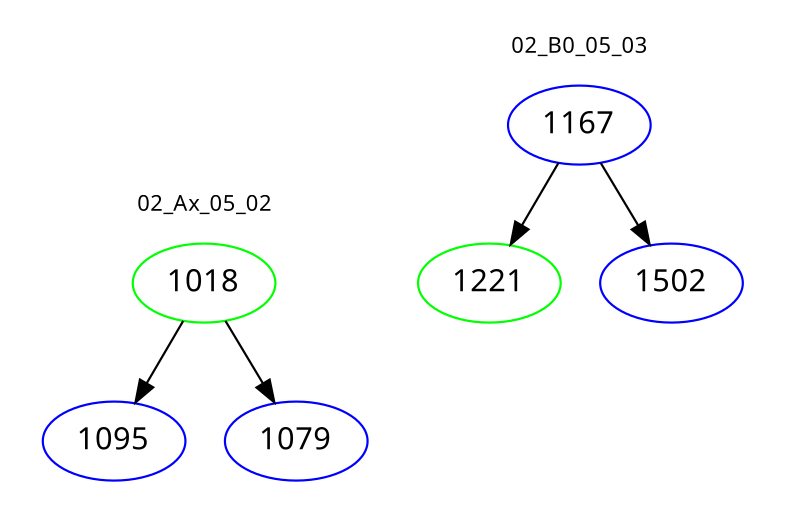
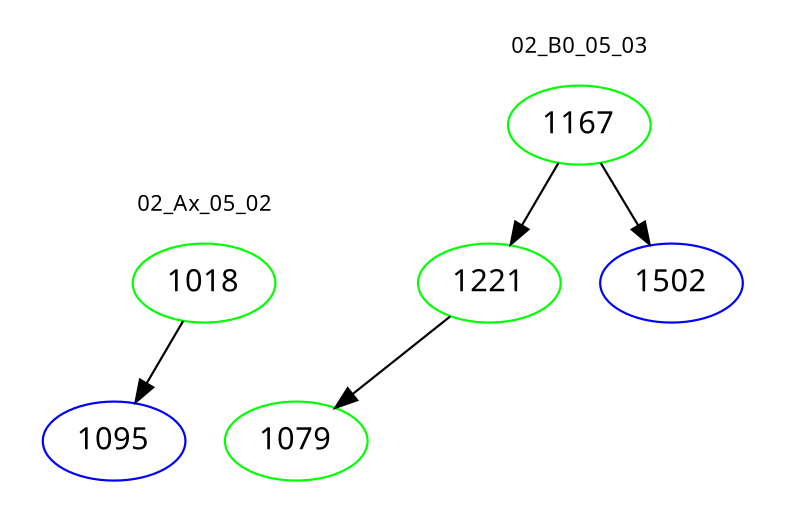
(579, 125) -> (579, 125)
(244, 352) -> (402, 355)
(296, 441) -> (296, 441)
